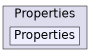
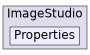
(45, 14) -> (45, 14)
